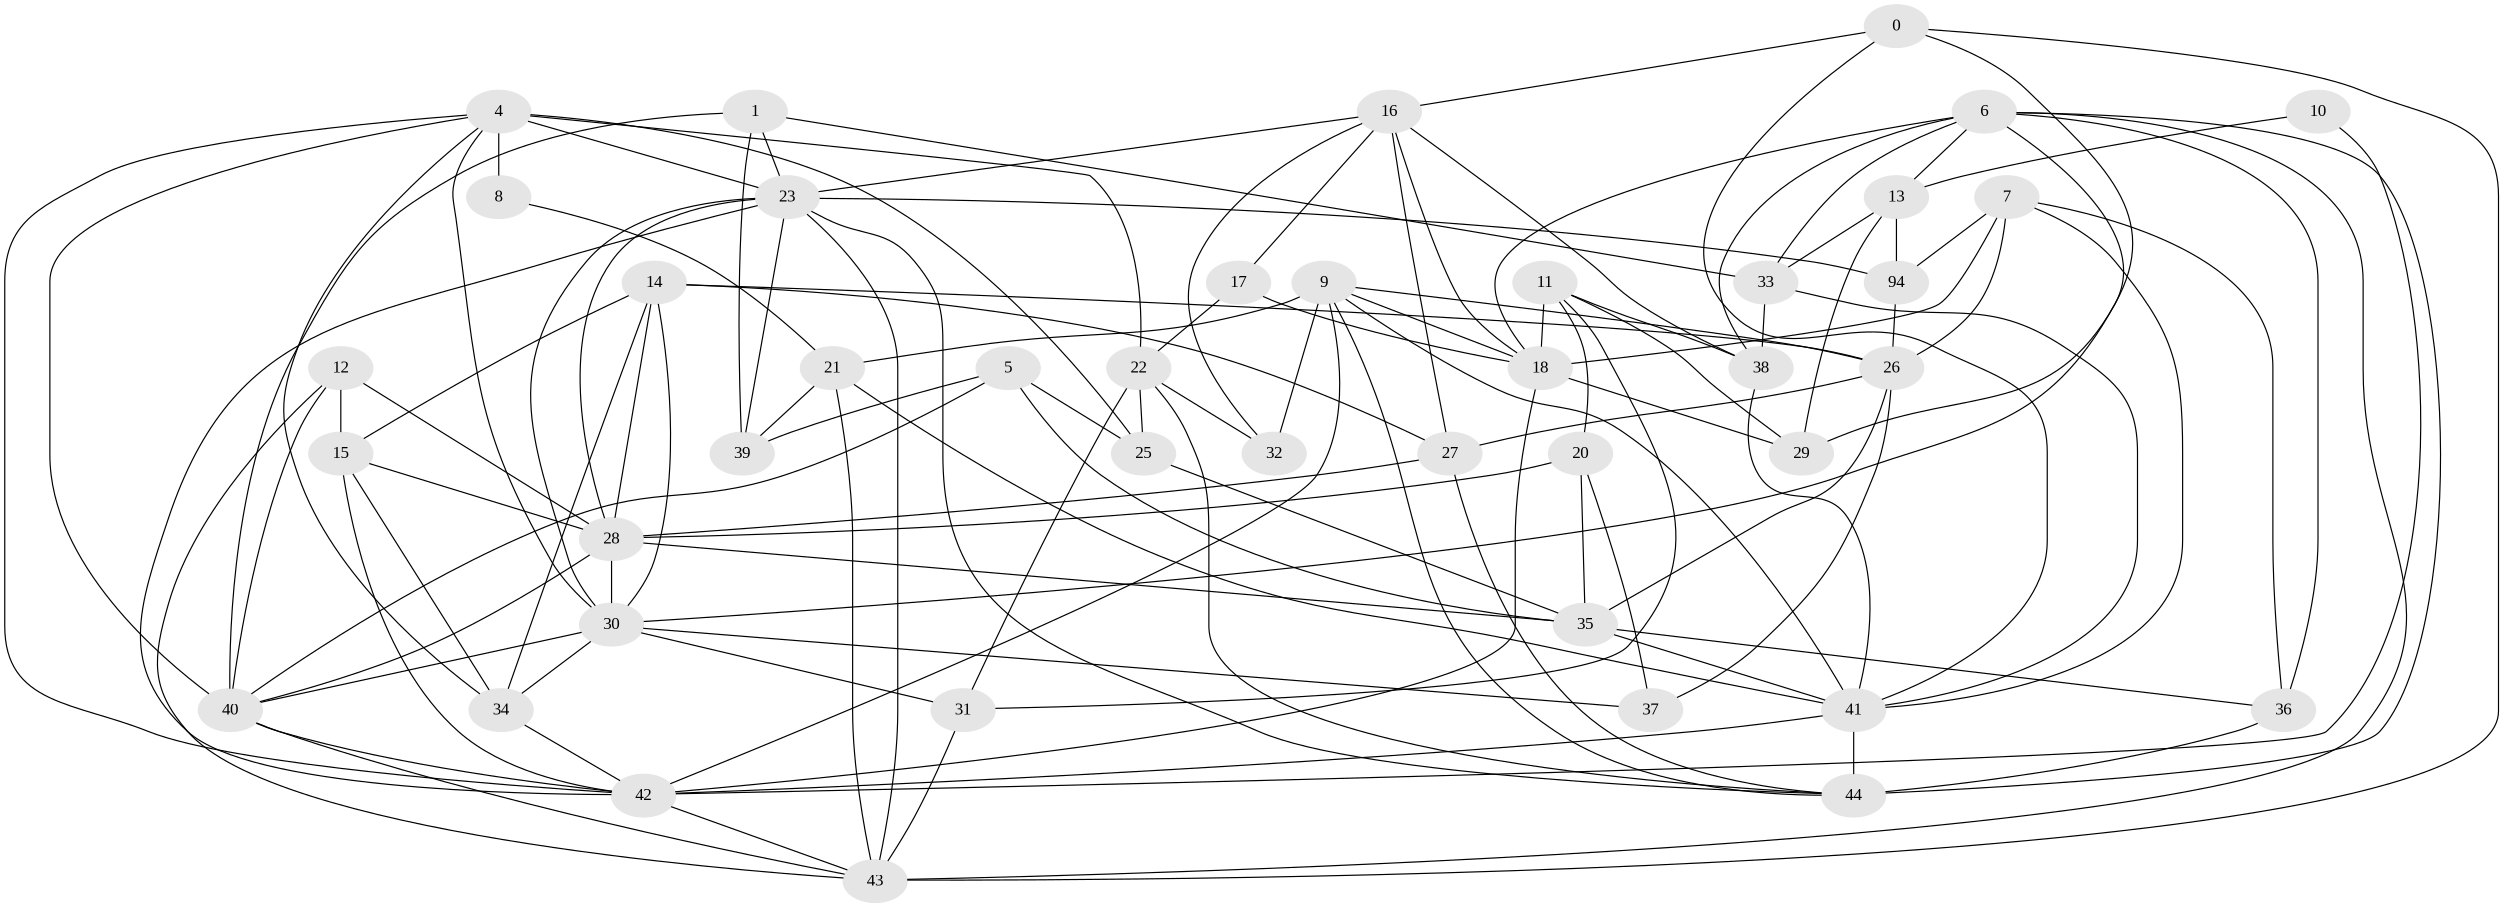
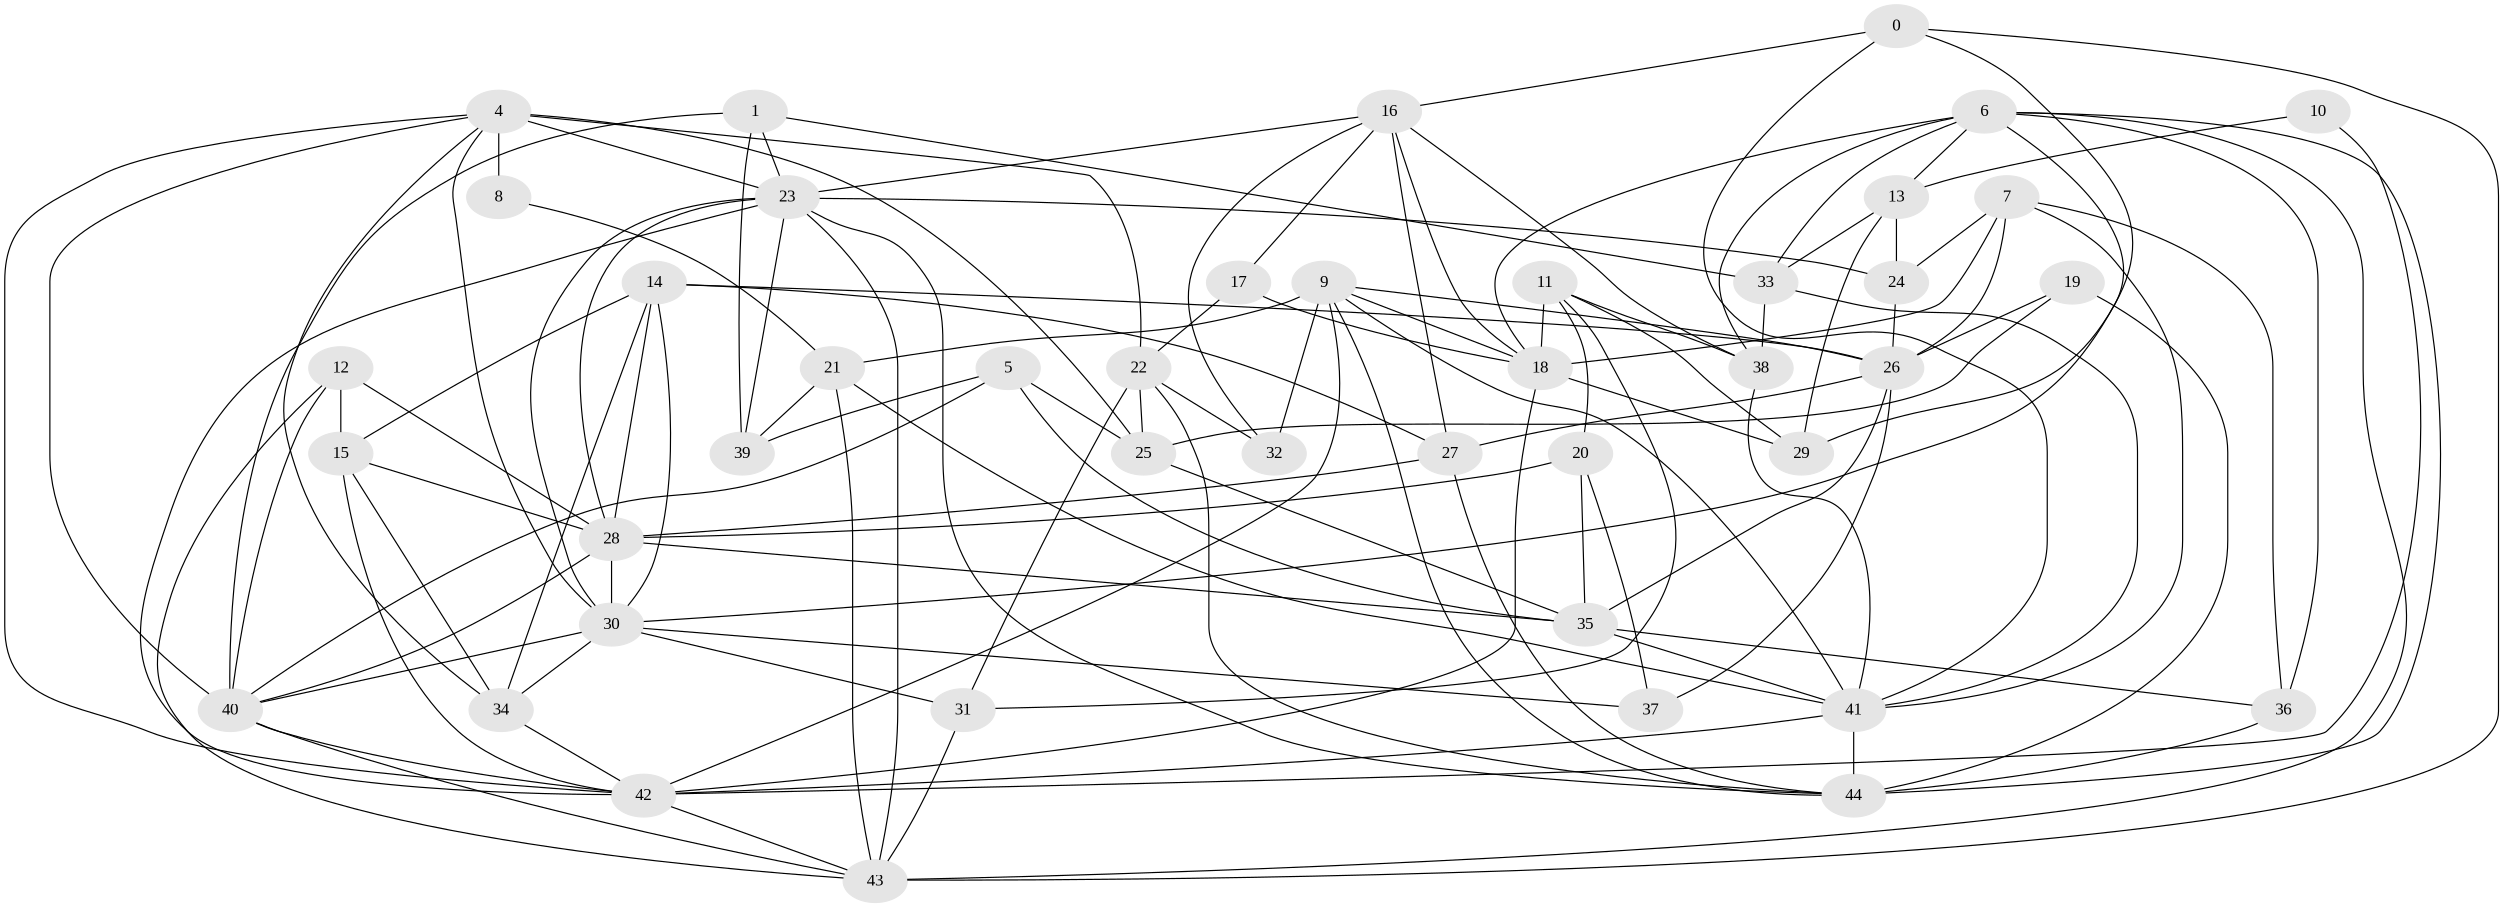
(1896, 283) -> (1896, 283)
none -> (2072, 283)
